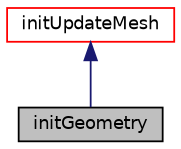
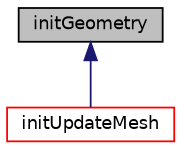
(91, 84) -> (91, 84)
